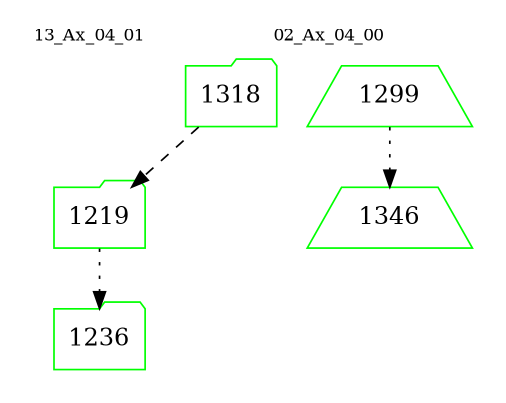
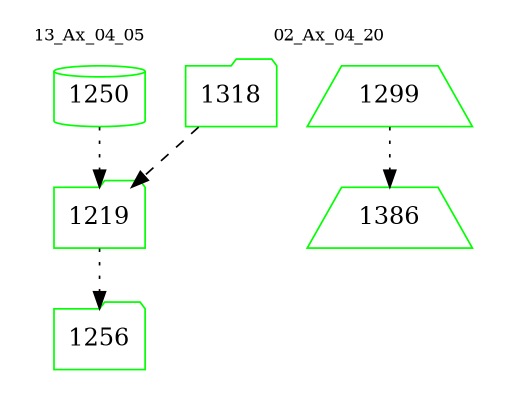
(89, 36) -> (89, 36)
(329, 36) -> (329, 36)
none -> (100, 96)
(390, 218) -> (390, 218)
(100, 339) -> (100, 339)
